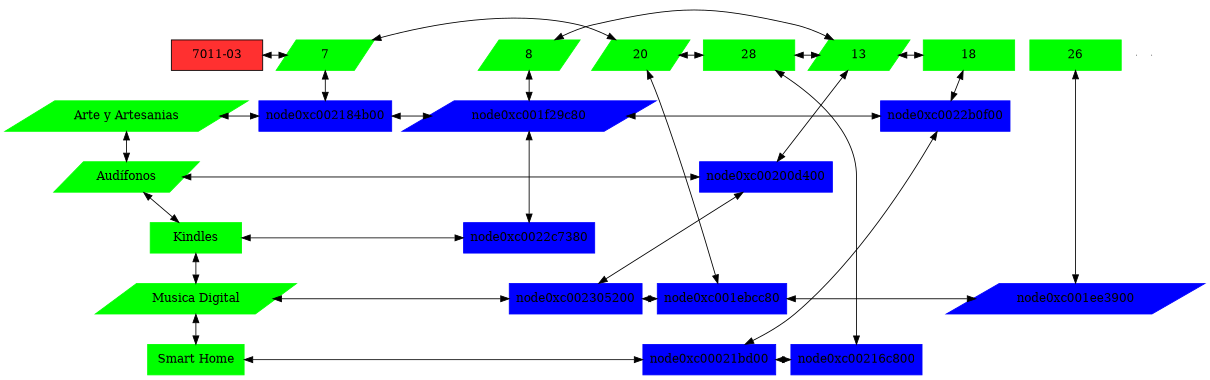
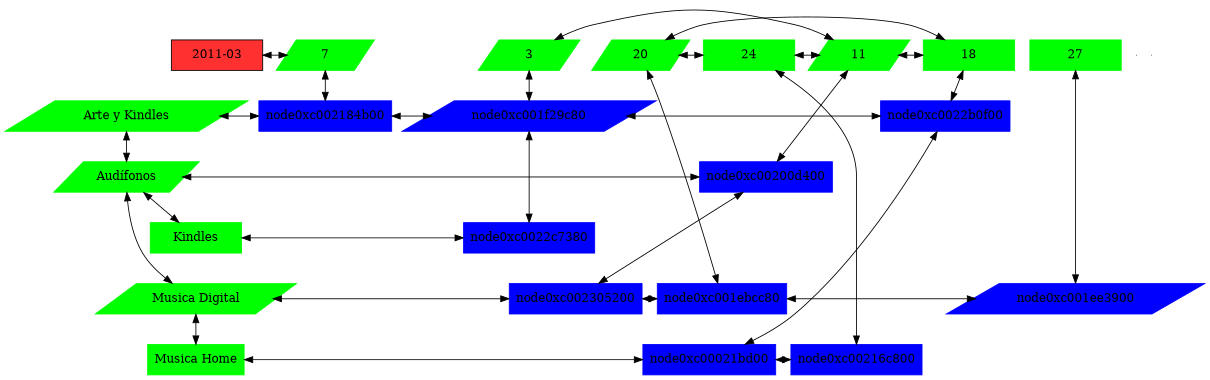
(495, 19) -> (805, 17)
(217, 55) -> (217, 55)
(529, 55) -> (529, 55)
(749, 55) -> (749, 55)
(859, 55) -> (859, 55)
(1076, 55) -> (1076, 55)
(127, 116) -> (127, 116)
(196, 268) -> (138, 244)
(196, 360) -> (196, 360)
